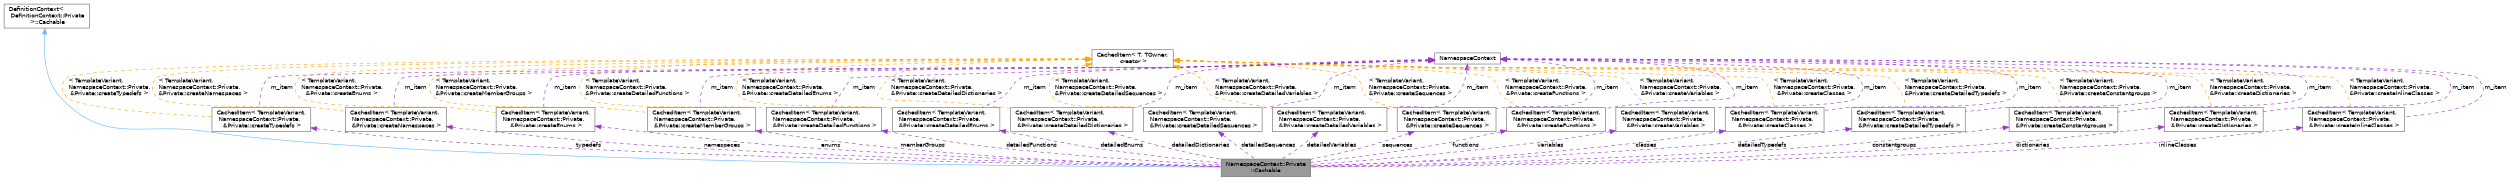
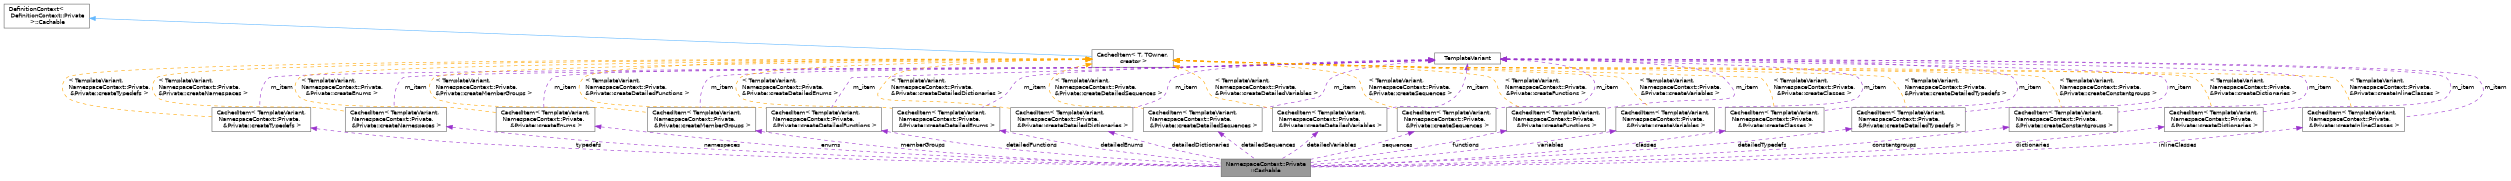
(1468, 58) -> (1468, 58)
(602, 157) -> (594, 37)
